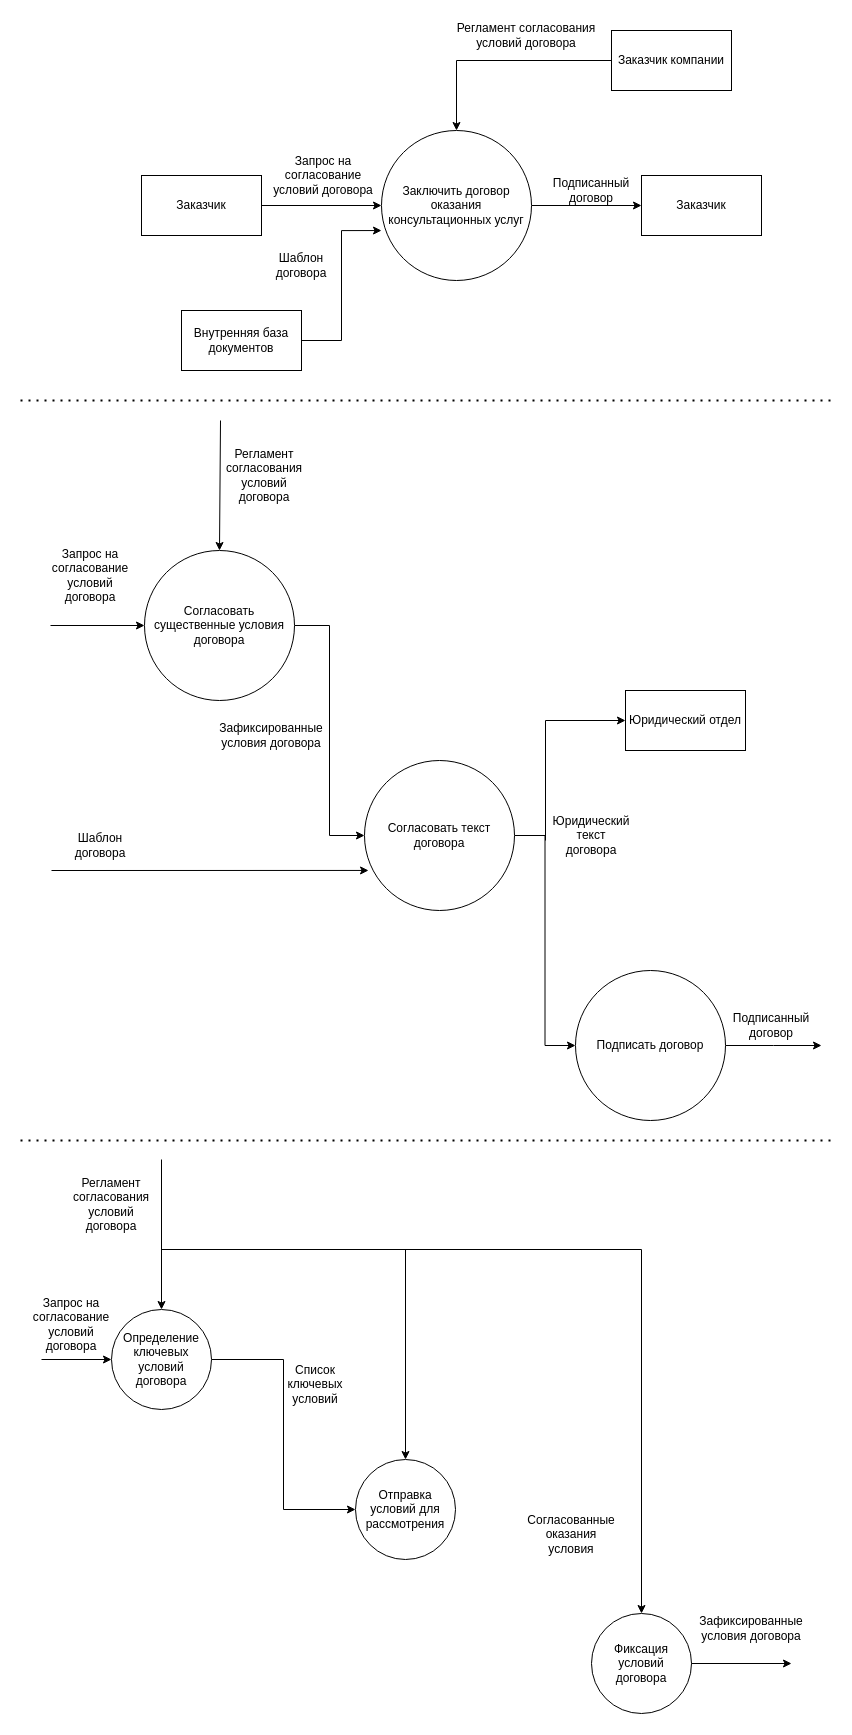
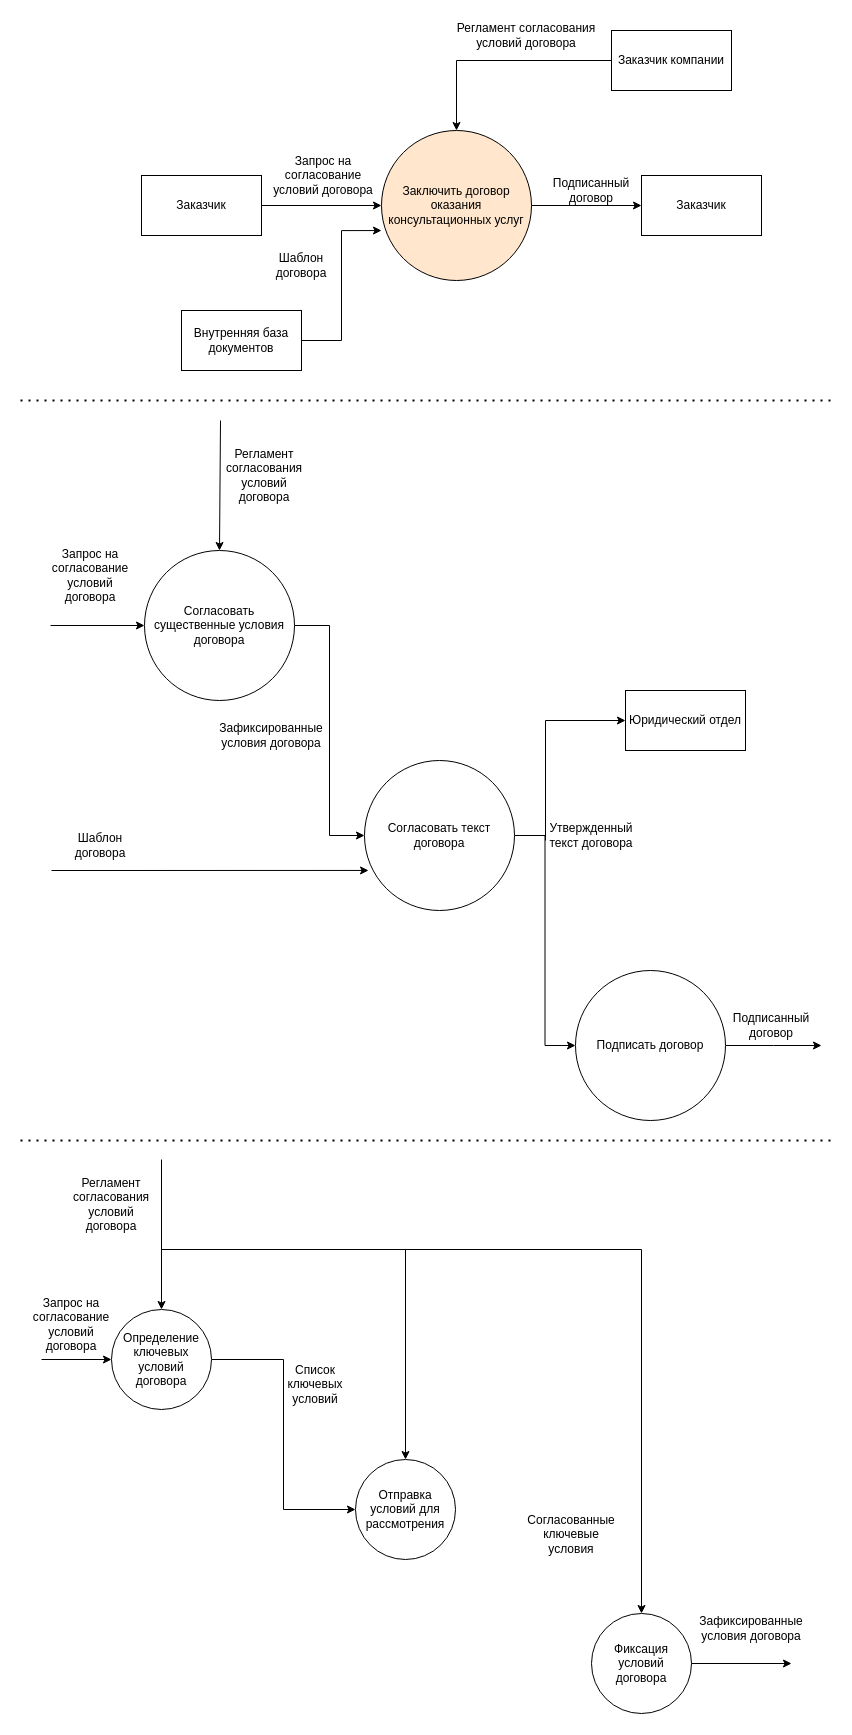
(457, 206) -> (457, 206)
(592, 836) -> (592, 836)
(572, 1535) -> (572, 1535)
